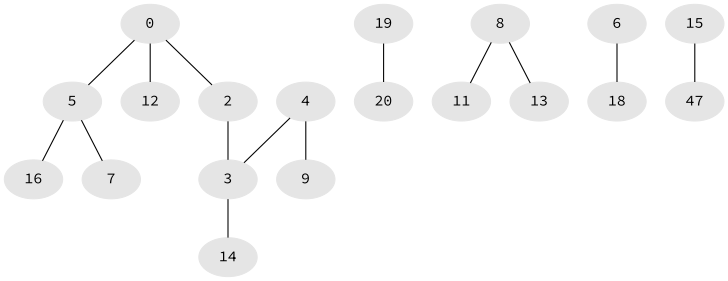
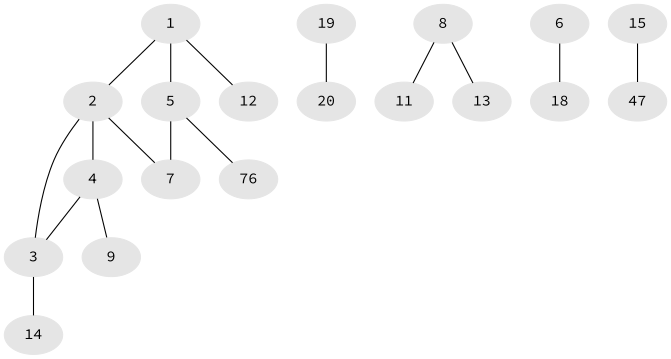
(150, 24) -> (171, 24)
none -> (132, 140)
none -> (93, 141)
(33, 179) -> (249, 179)
